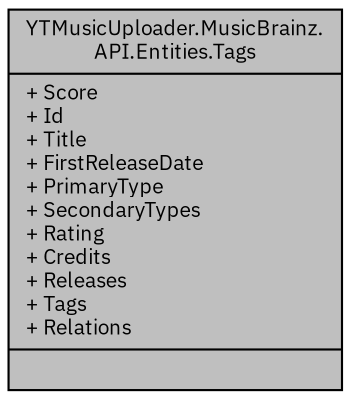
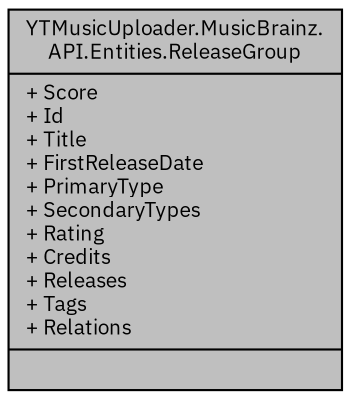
(175, 52) -> (175, 52)
